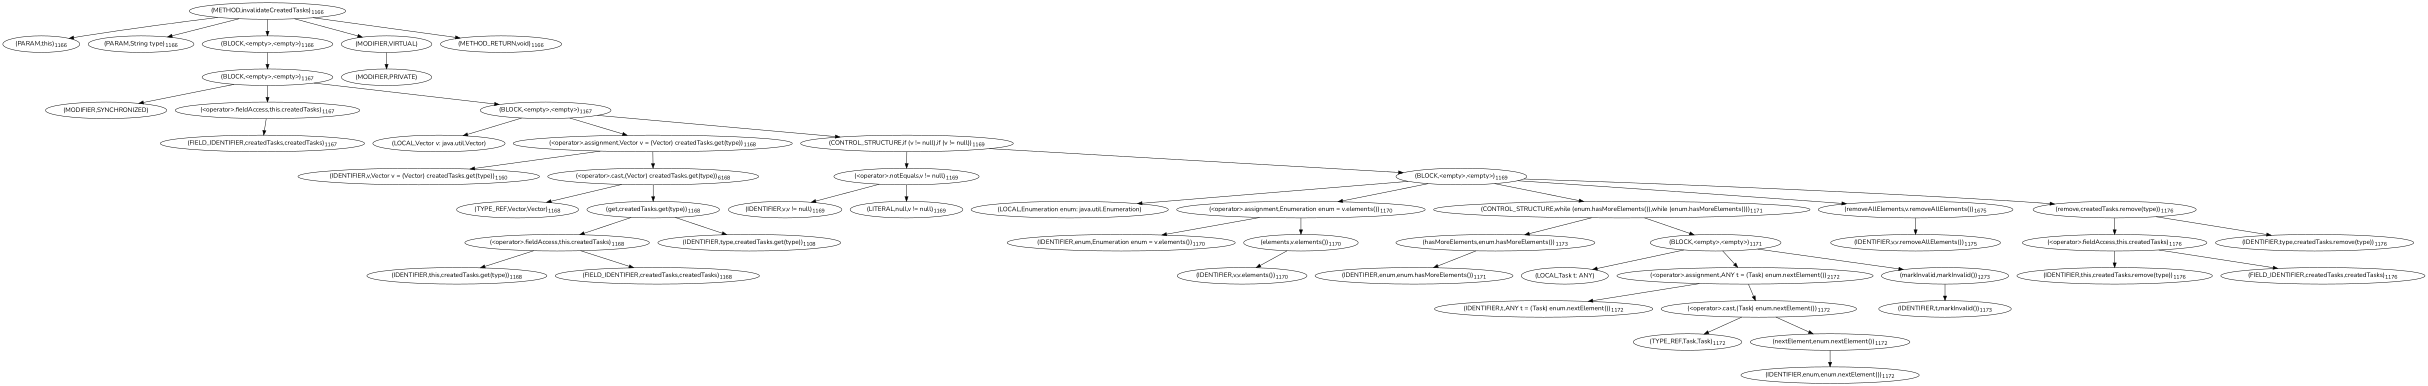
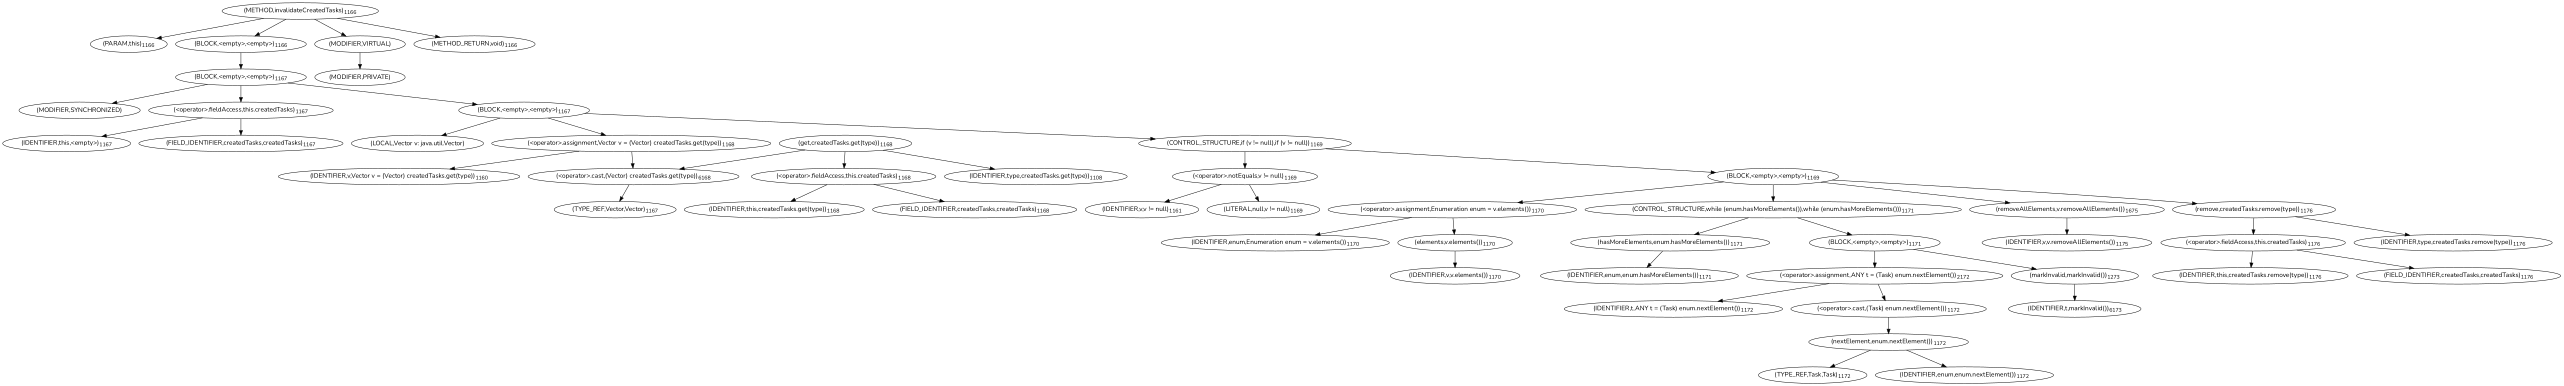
(141, 44) -> none
none -> (67, 143)
(653, 191) -> (745, 159)
(554, 209) -> (652, 209)
(819, 209) -> (1176, 209)
(1070, 210) -> none
(1562, 242) -> (1737, 242)
(1565, 276) -> none
(1986, 308) -> (2116, 308)
(1725, 325) -> (1853, 358)
